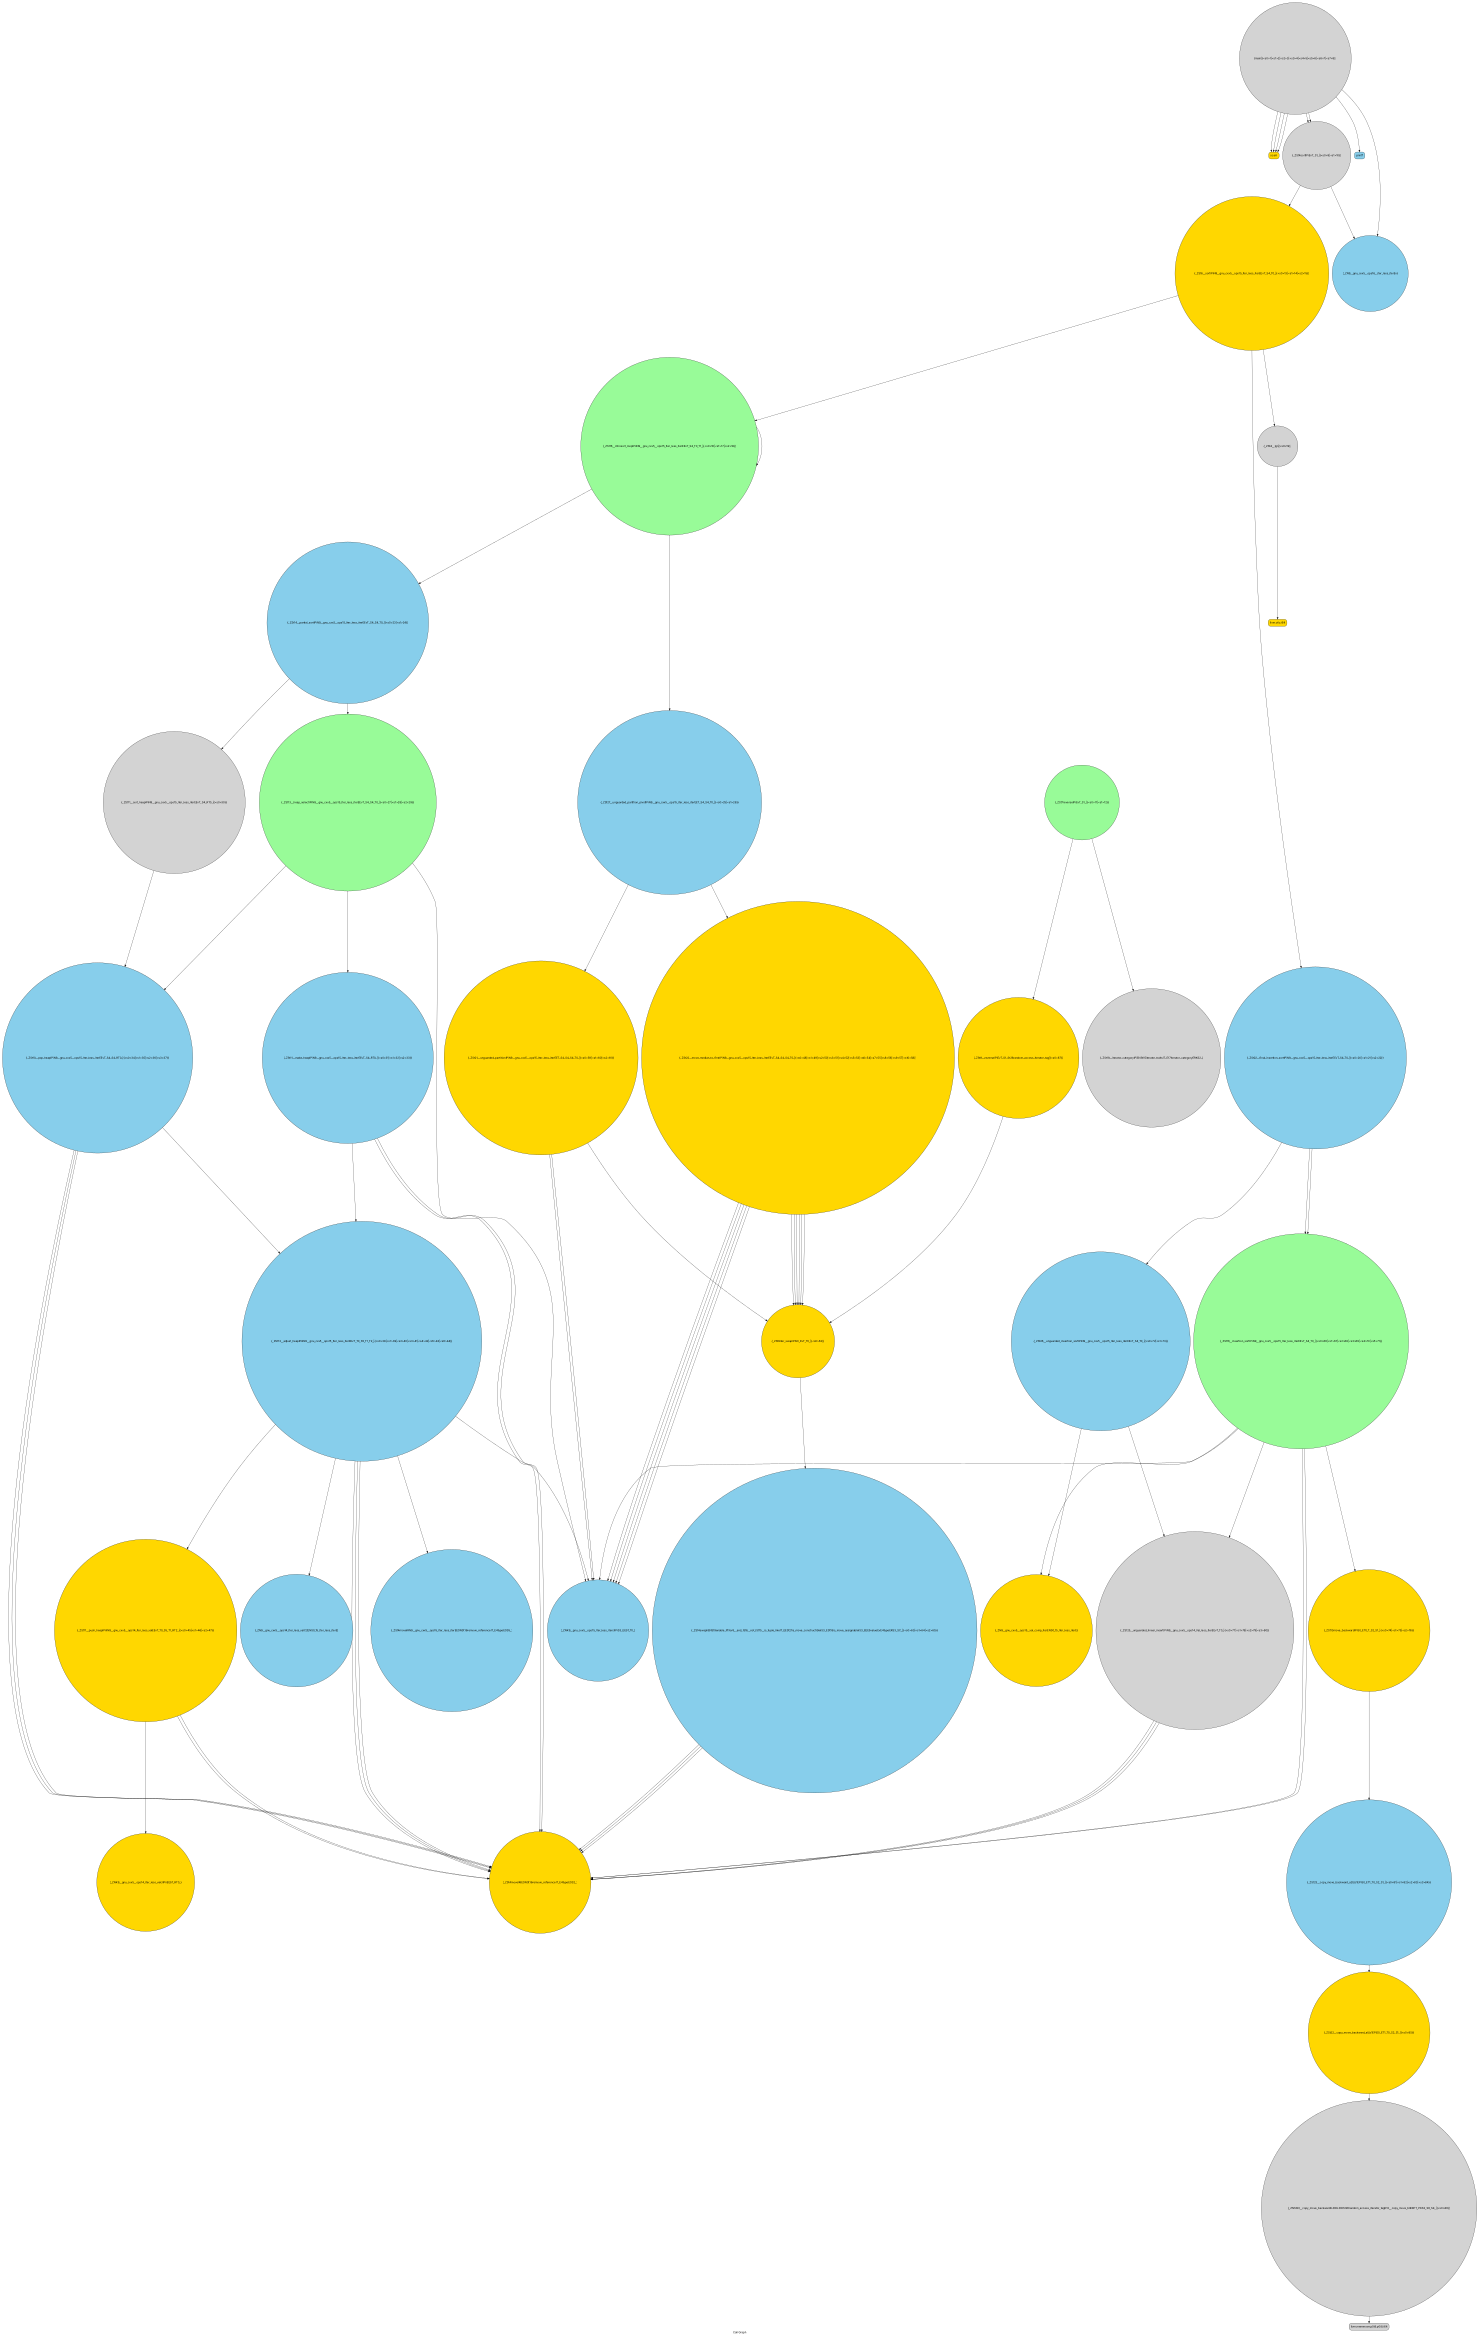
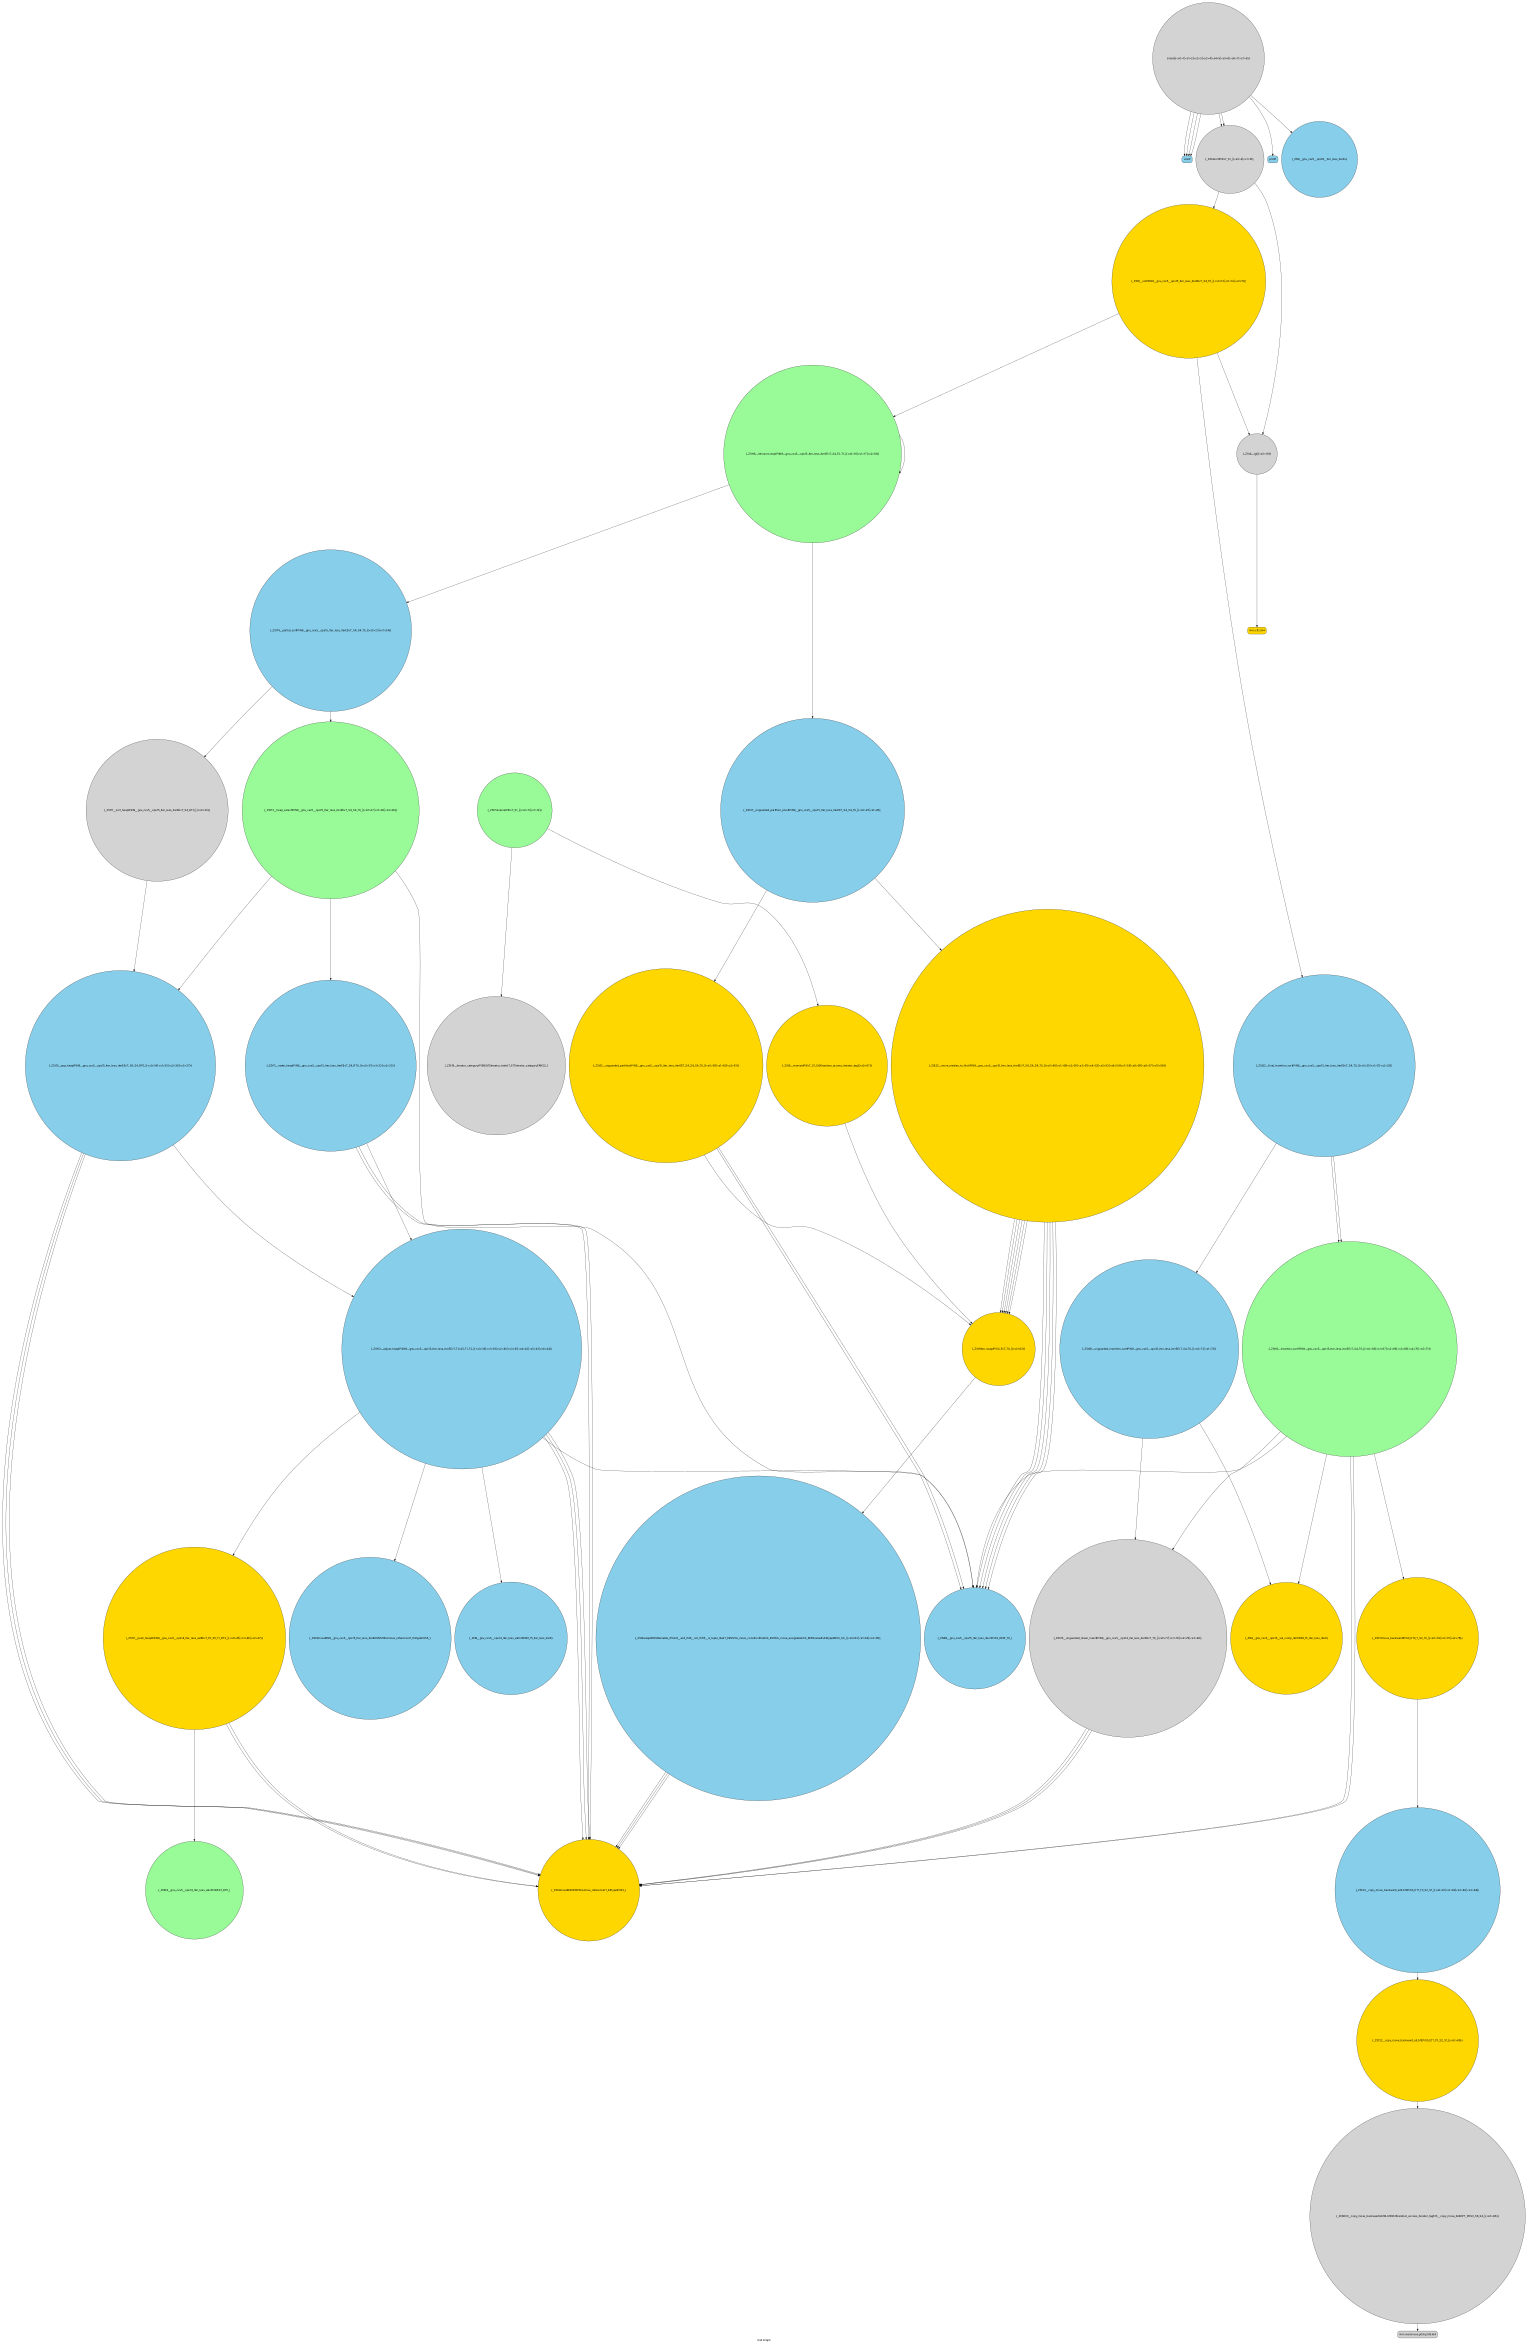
(1274, 155) -> (1187, 159)
(1342, 212) -> (1282, 306)
(146, 1882) -> (194, 1890)
